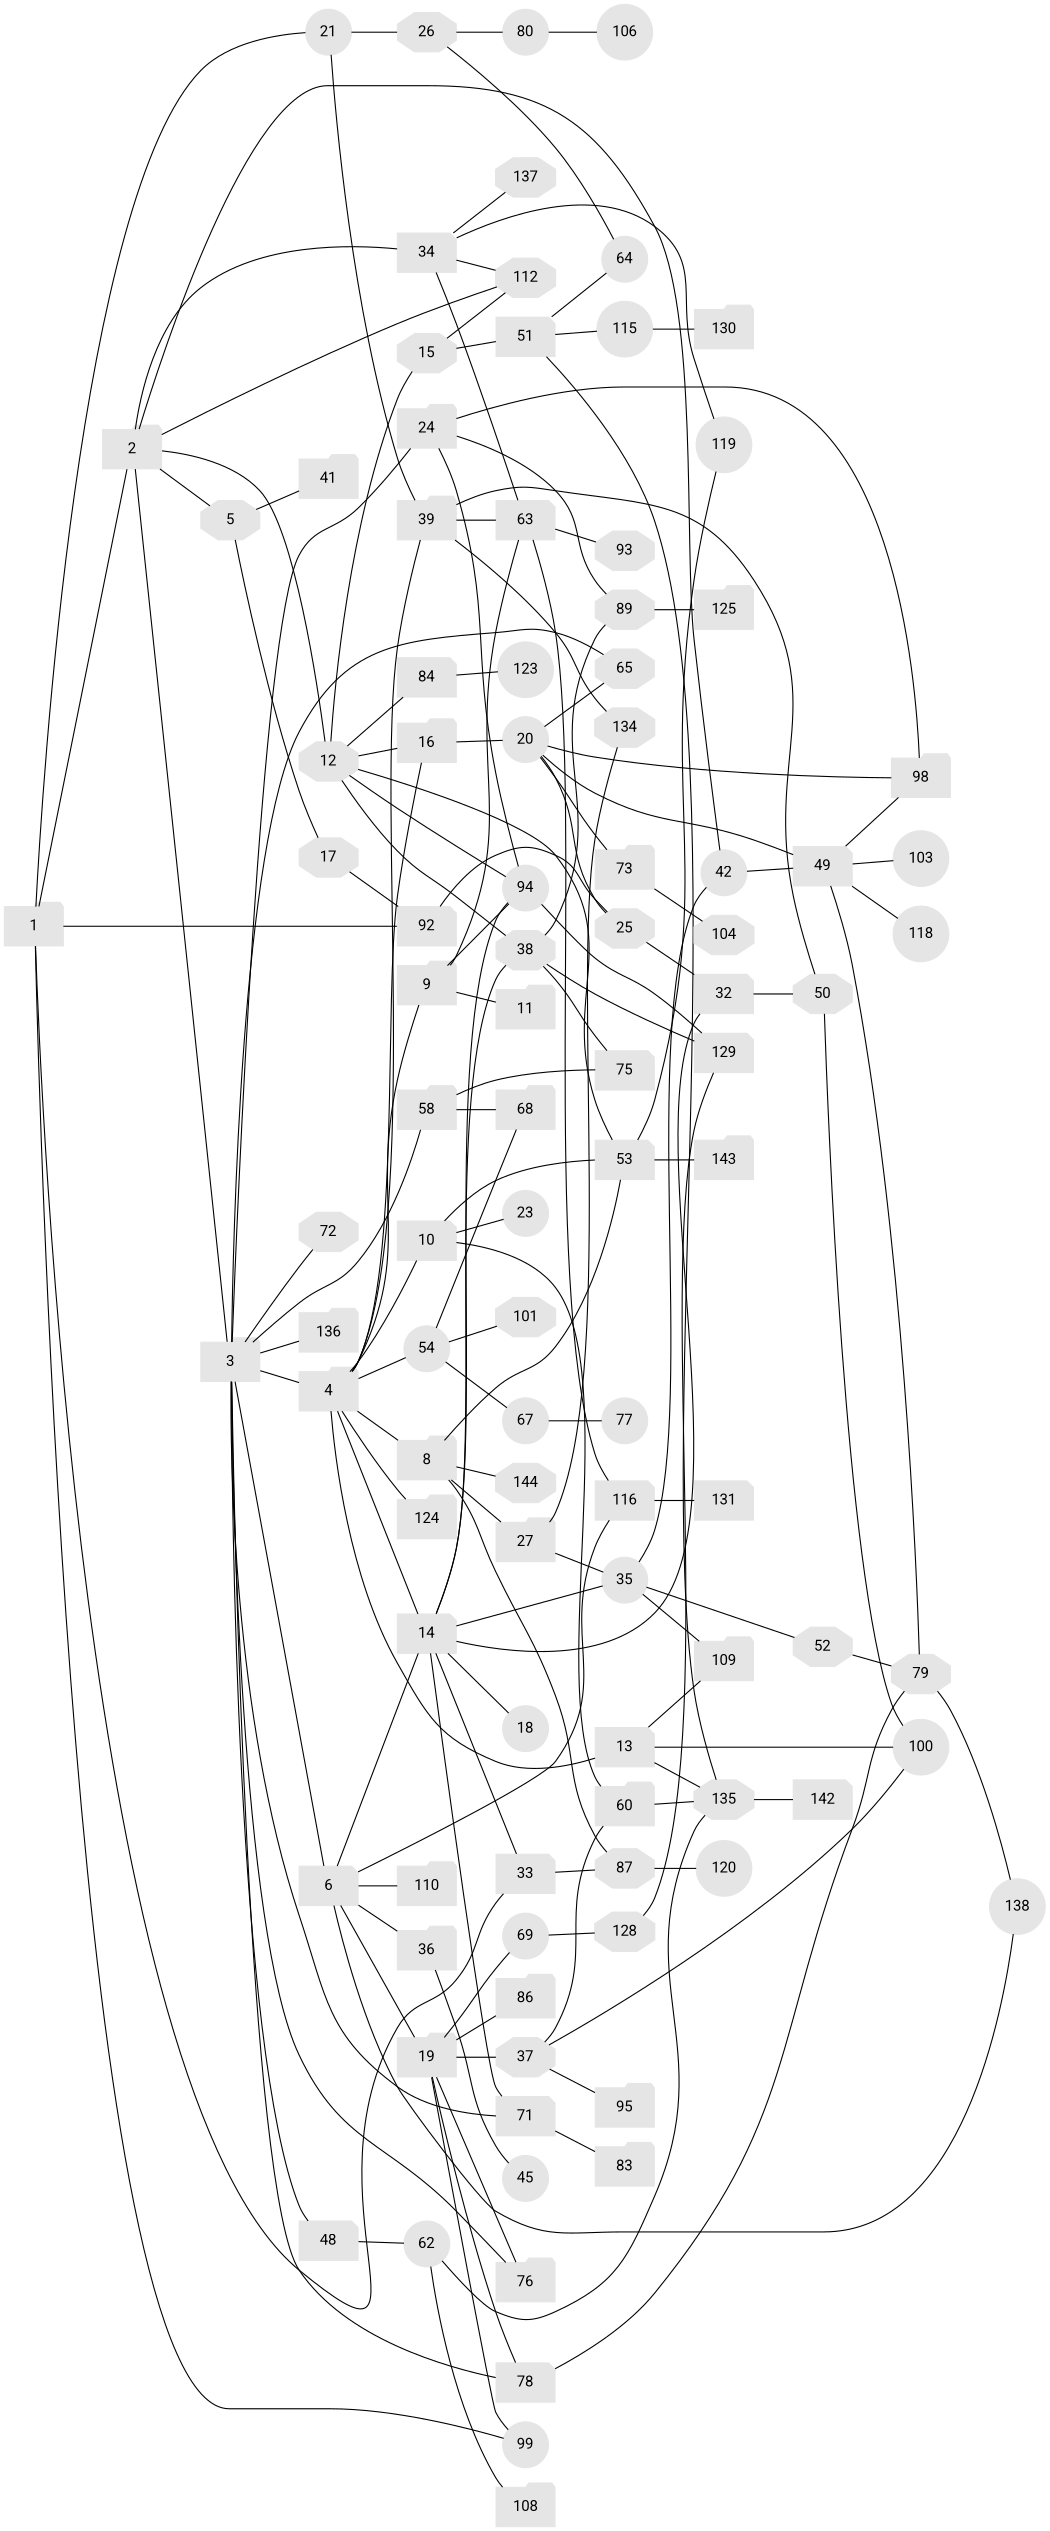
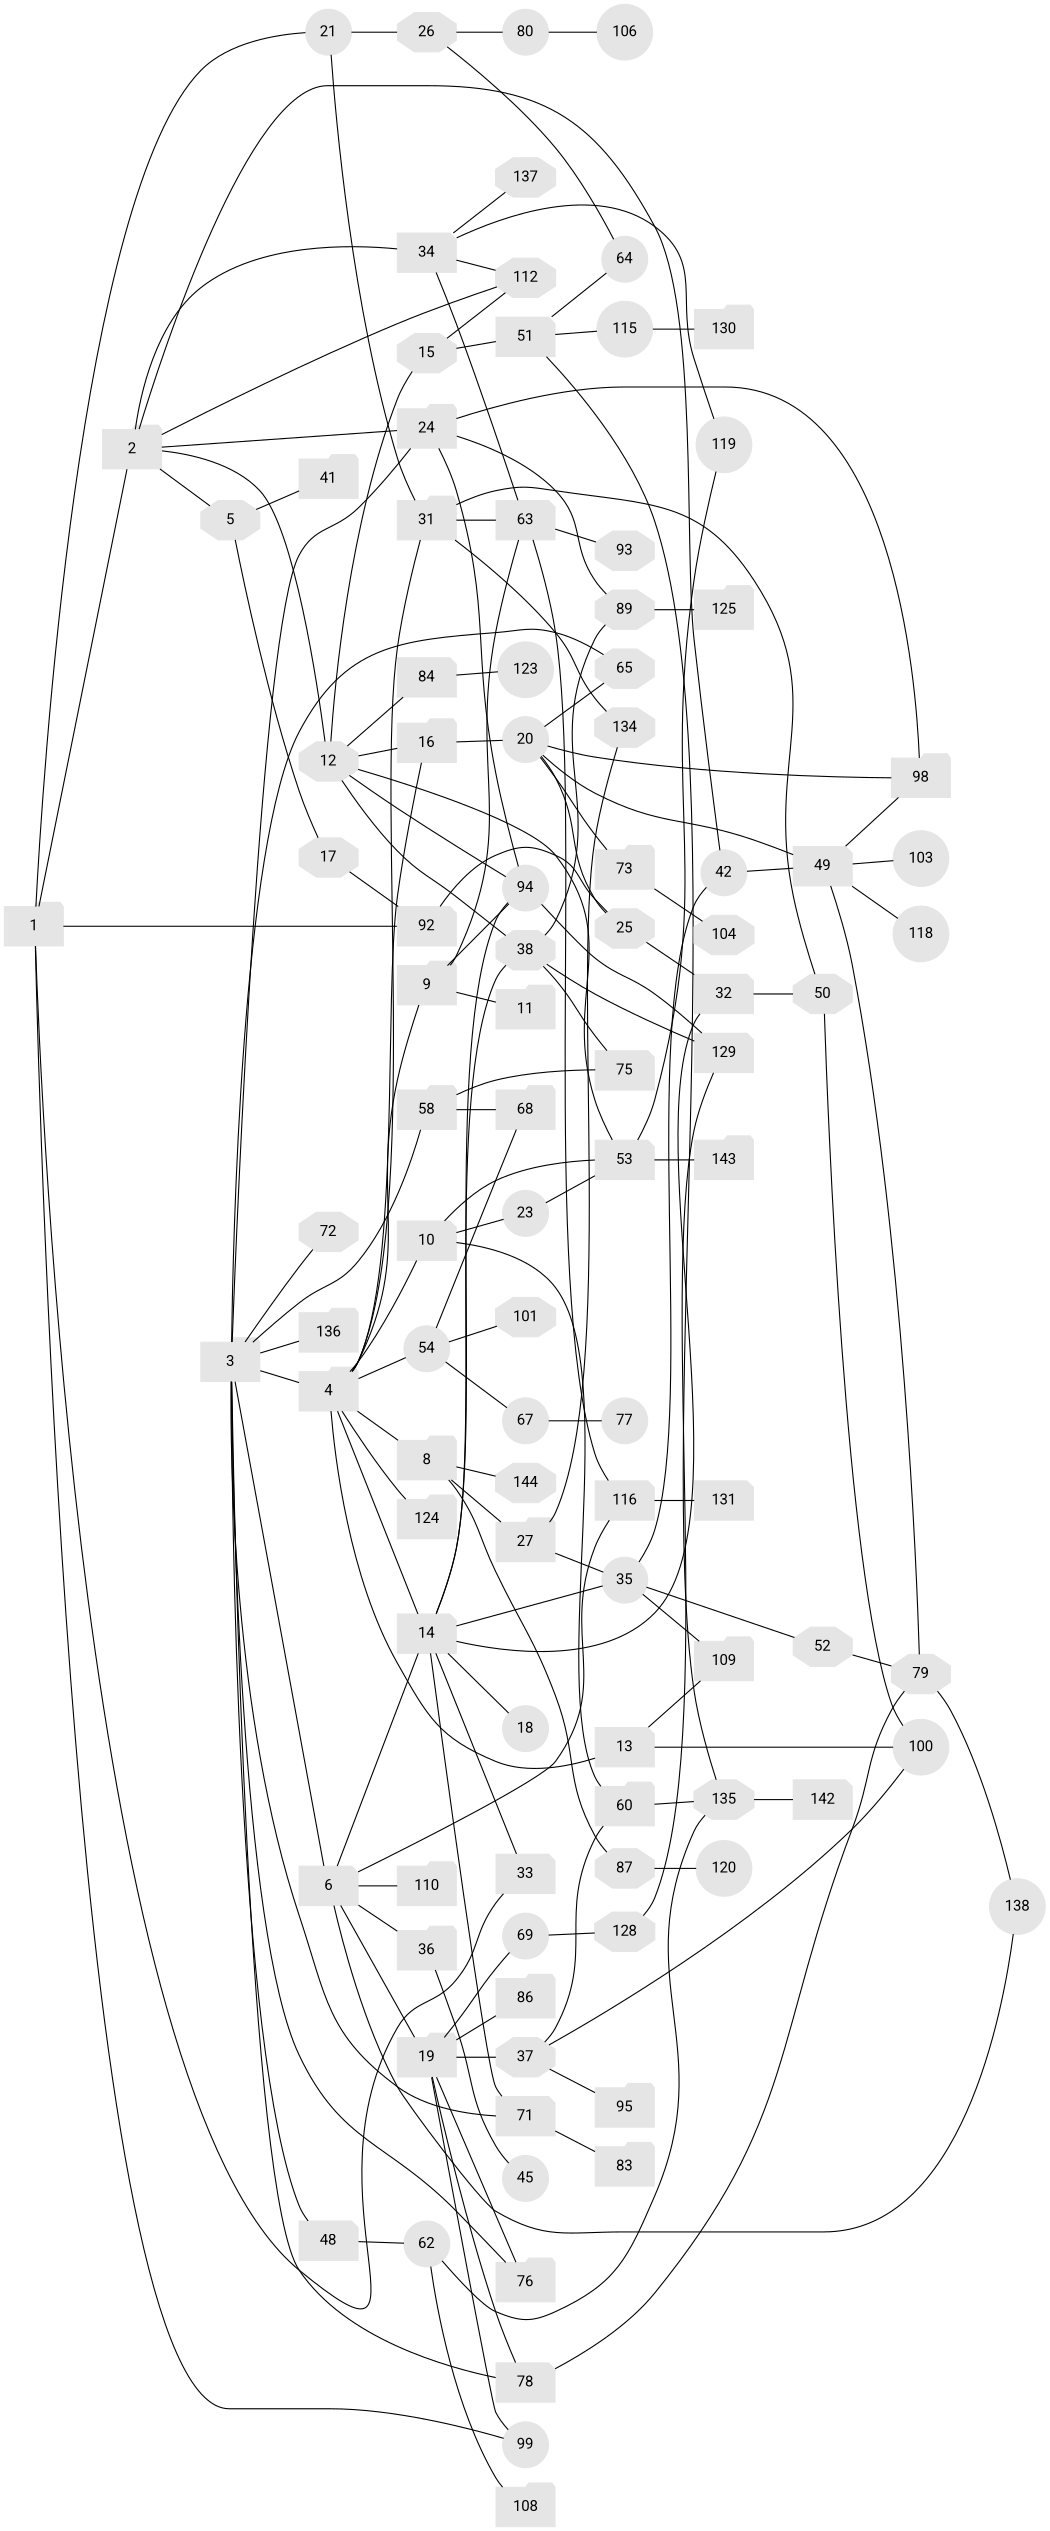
(427, 520) -> (427, 520)
(181, 905) -> (279, 439)
(565, 1333) -> (574, 1187)
(672, 1772) -> none
(575, 1871) -> none
